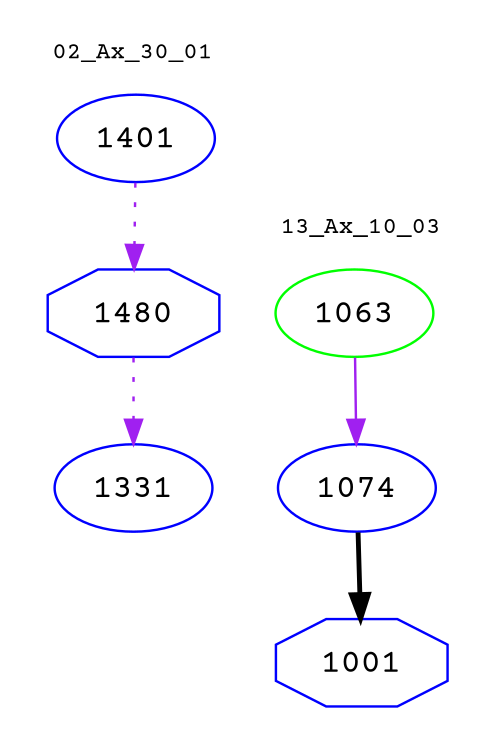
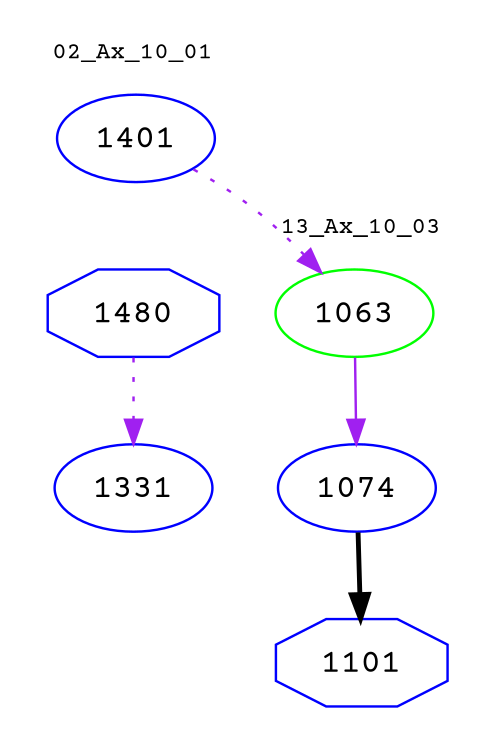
(134, 52) -> (134, 52)
(135, 214) -> (274, 225)
(362, 663) -> (362, 663)
